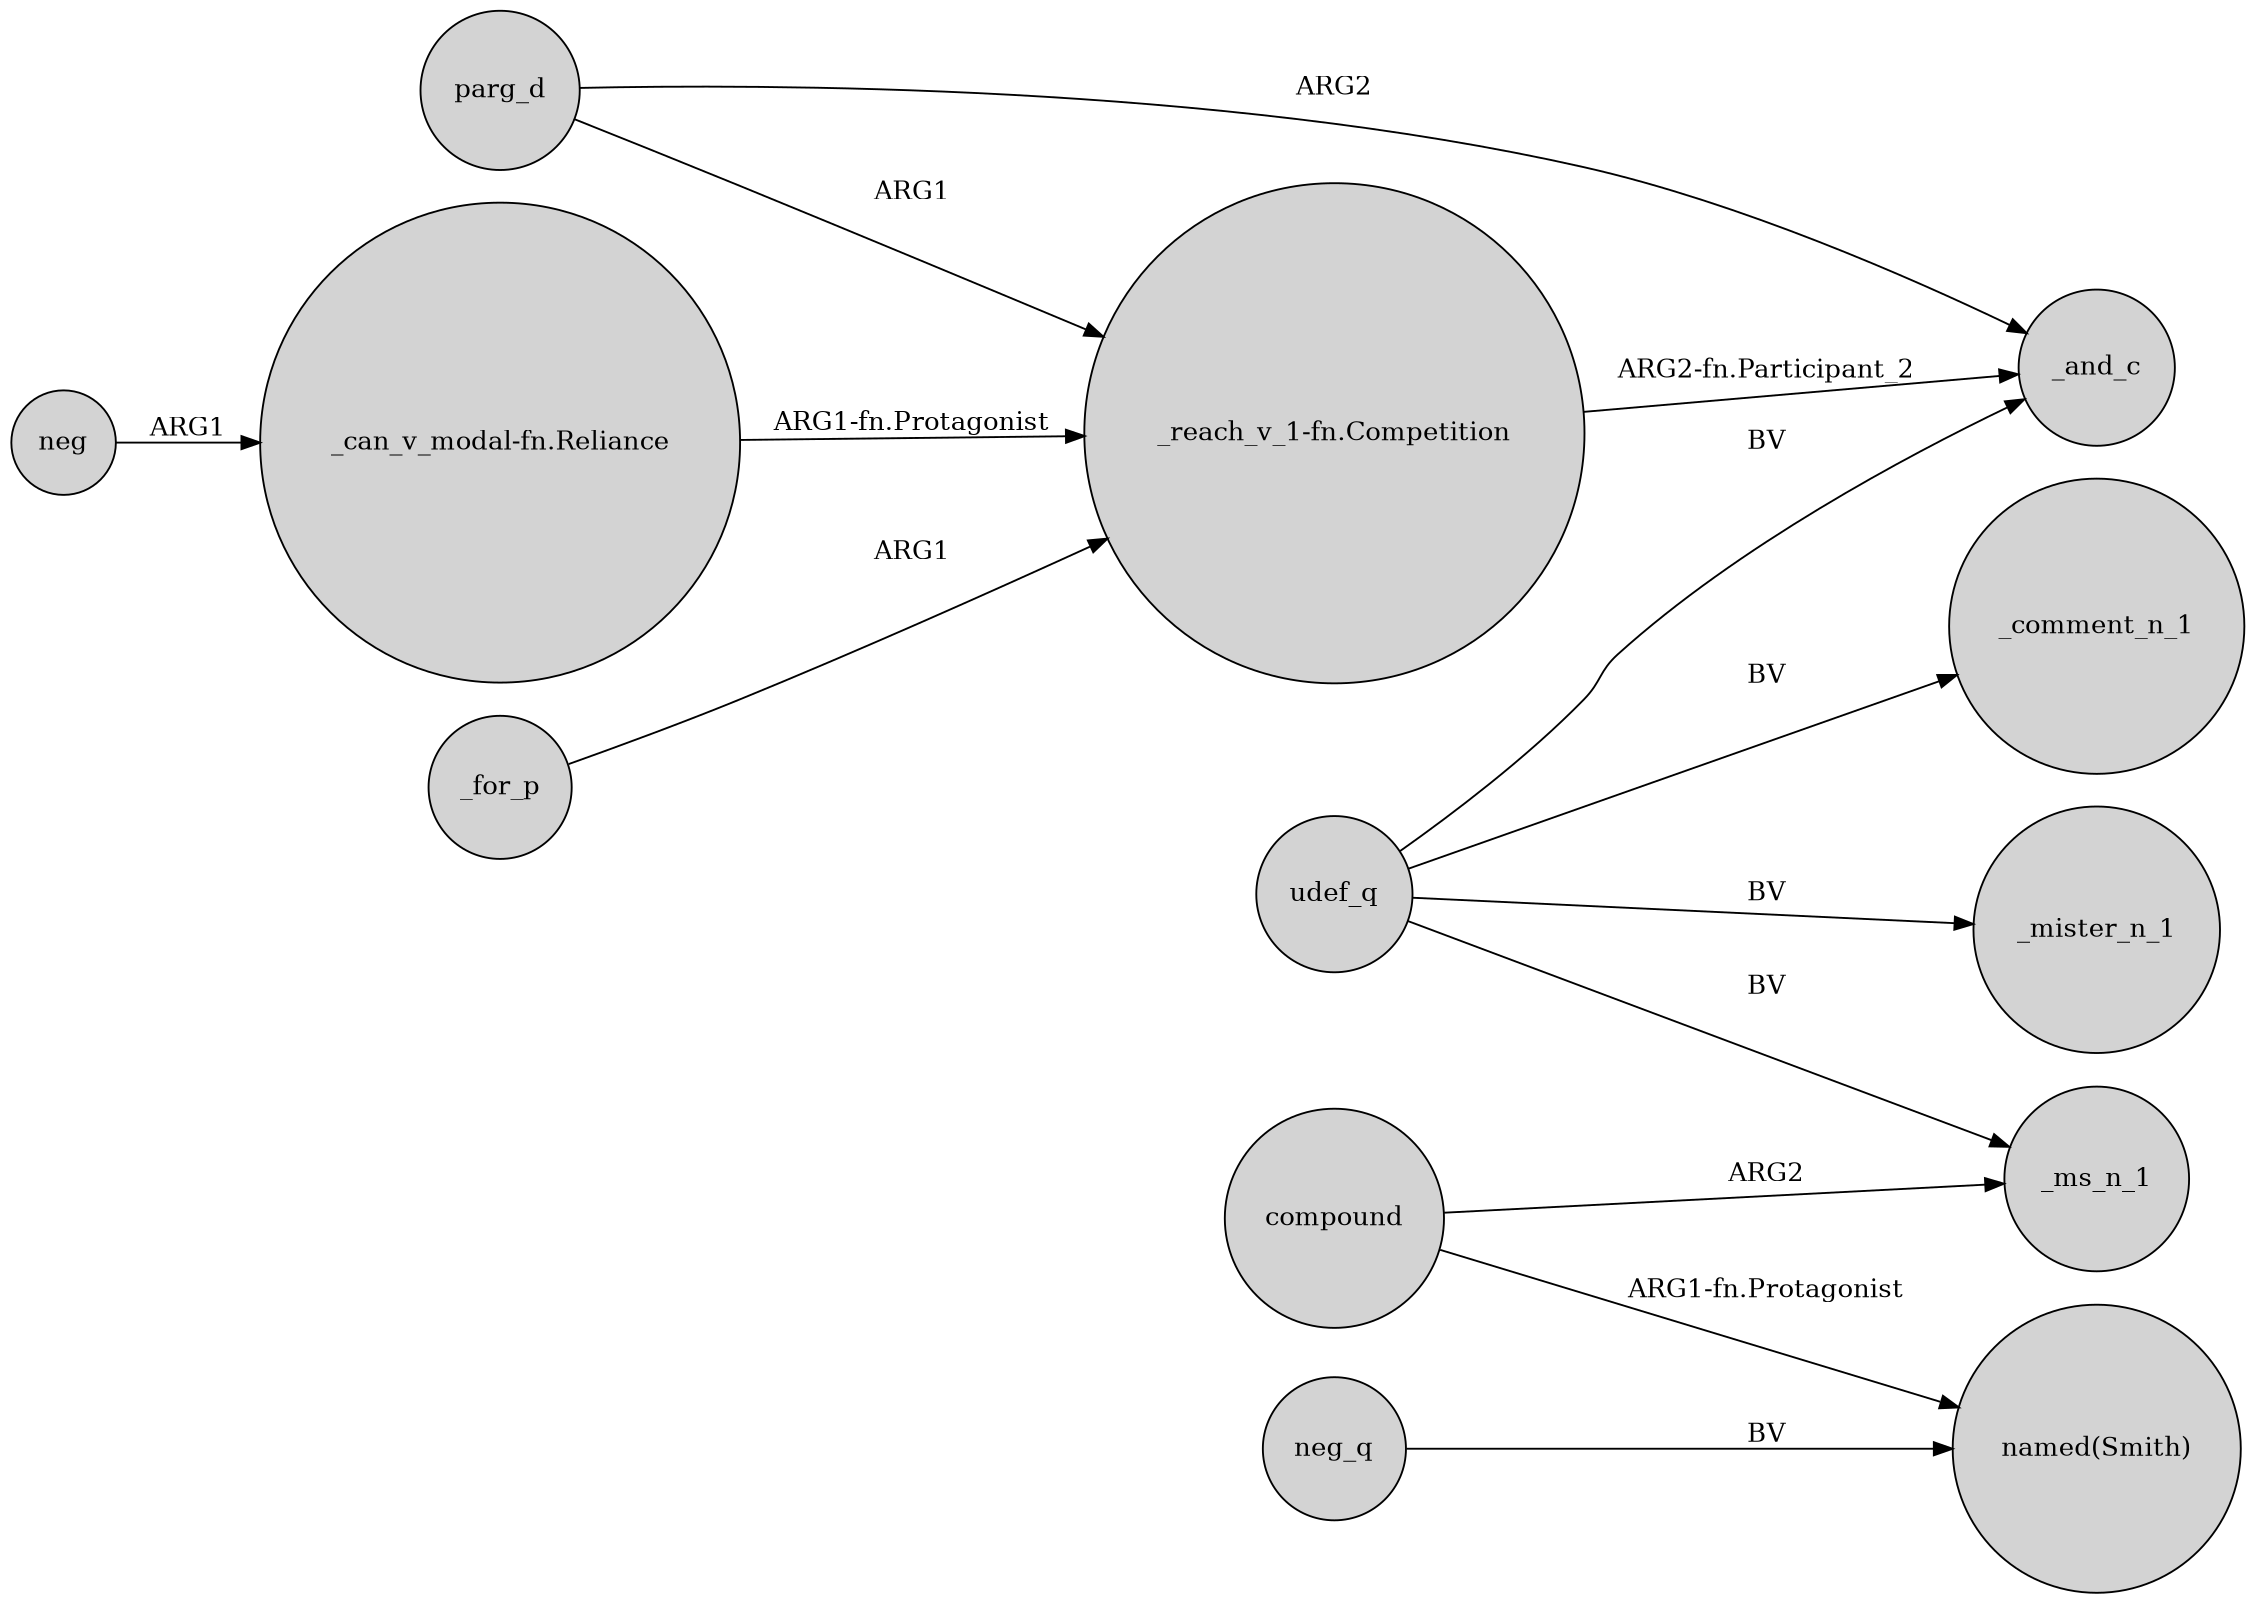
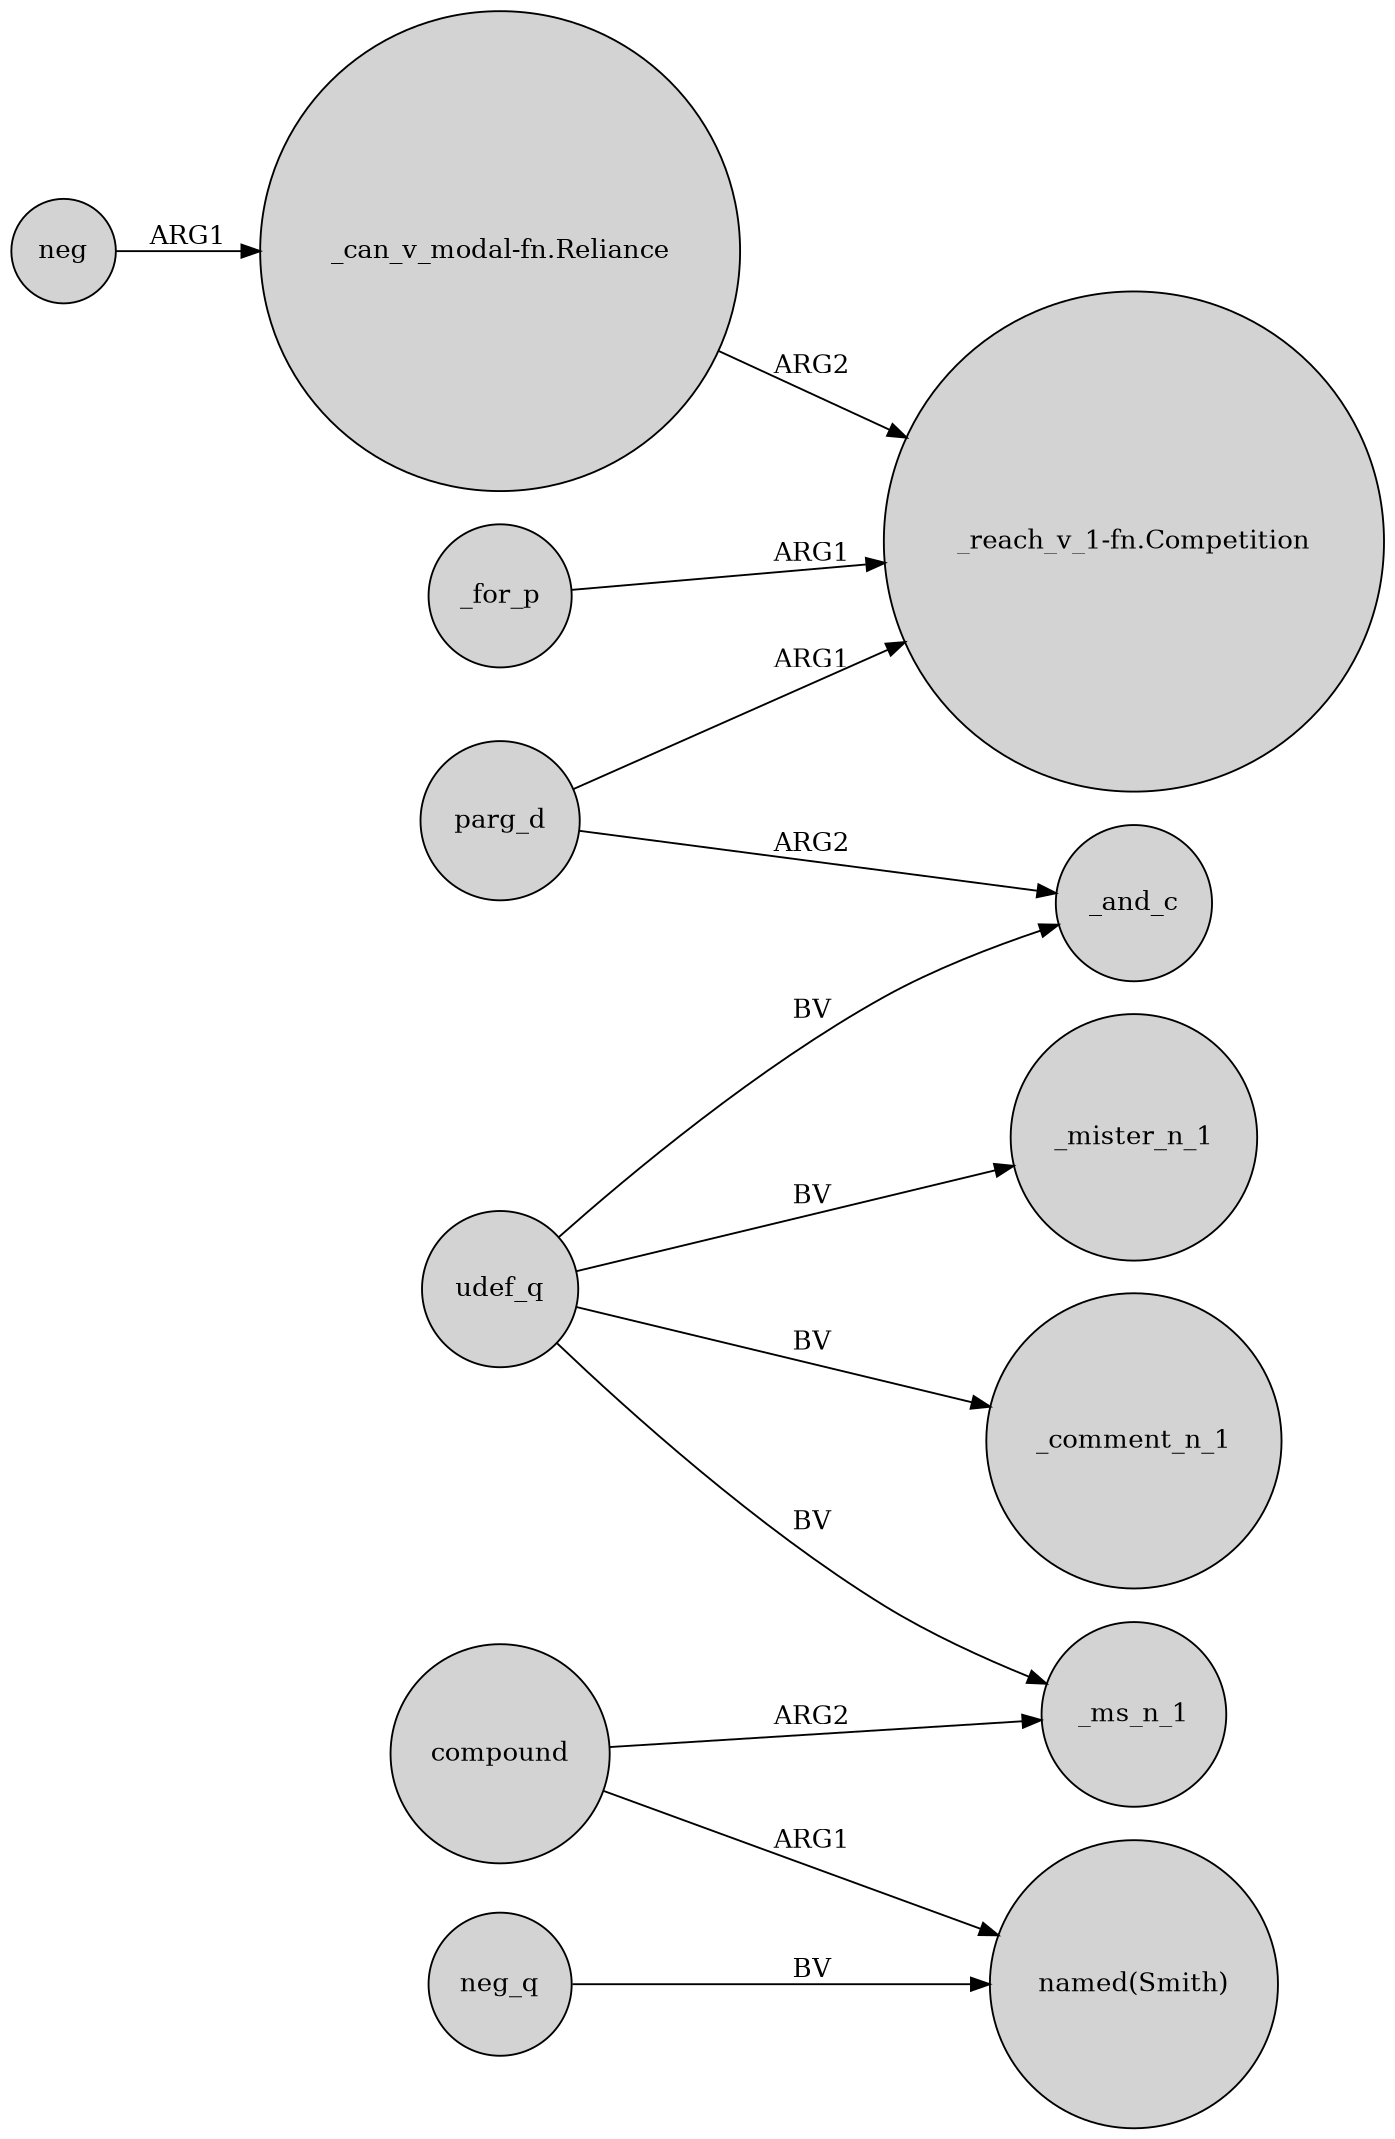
(1791, 394) -> none
(912, 423) -> (812, 366)
(1767, 1290) -> (812, 1841)
